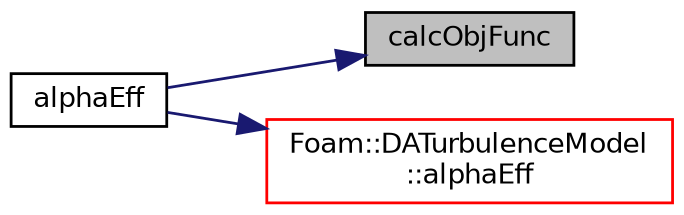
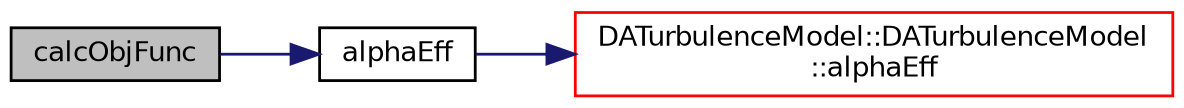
(252, 74) -> (255, 54)
(470, 161) -> (874, 54)
